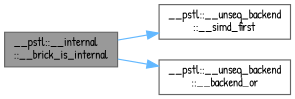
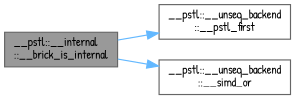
(225, 22) -> (225, 22)
(225, 77) -> (225, 77)
